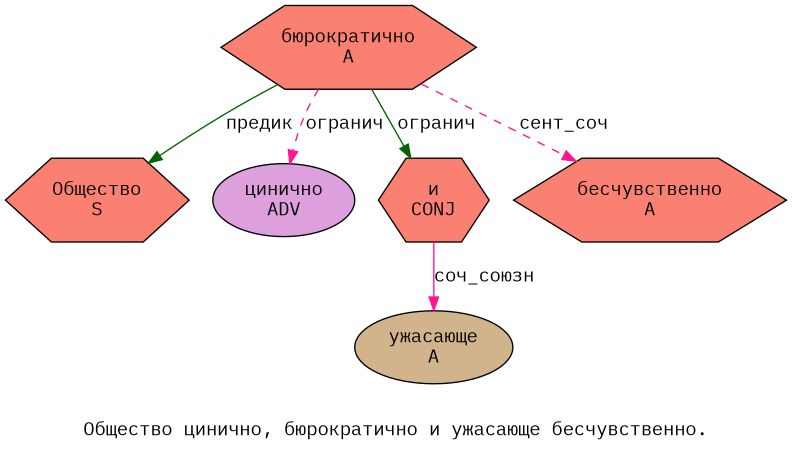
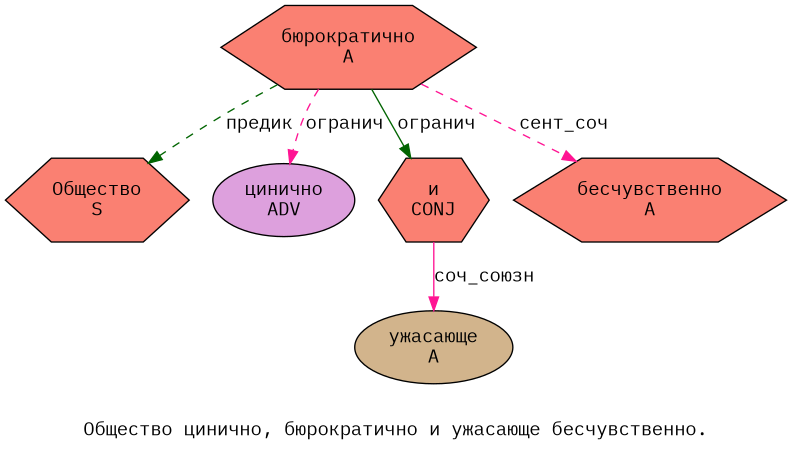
(217, 119) -> (217, 119)
